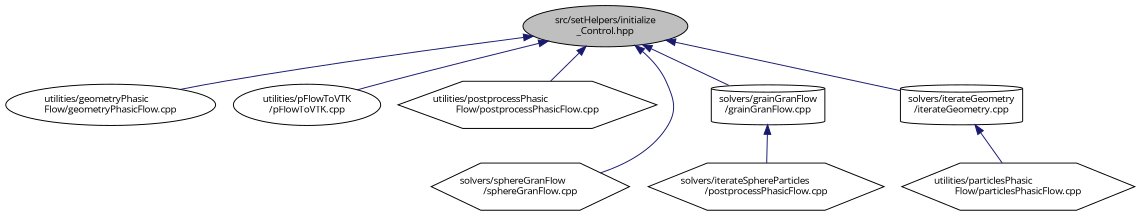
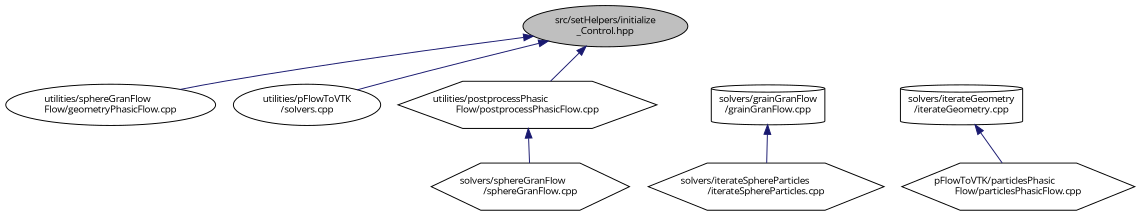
(788, 66) -> none
(690, 67) -> none
(111, 105) -> (111, 105)
(307, 105) -> (307, 105)
(668, 125) -> (529, 151)
(766, 187) -> (766, 187)
(1018, 187) -> (1018, 187)
